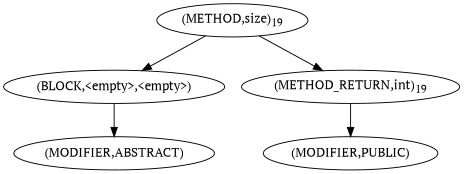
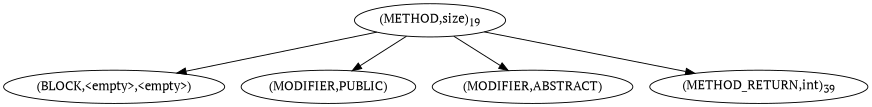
(421, 85) -> (829, 85)
(114, 116) -> (477, 51)
(351, 116) -> (383, 51)
